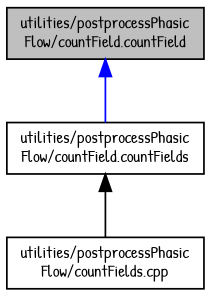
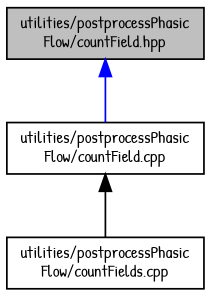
(105, 33) -> (105, 33)
(105, 148) -> (105, 148)
